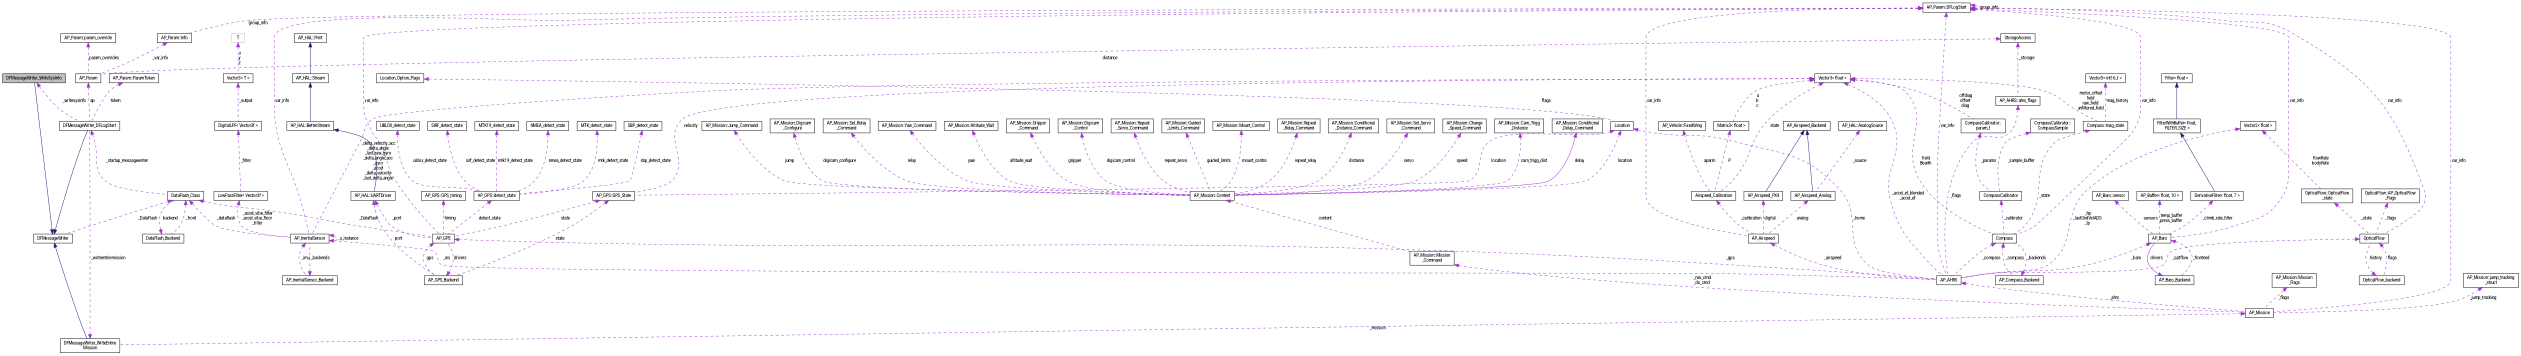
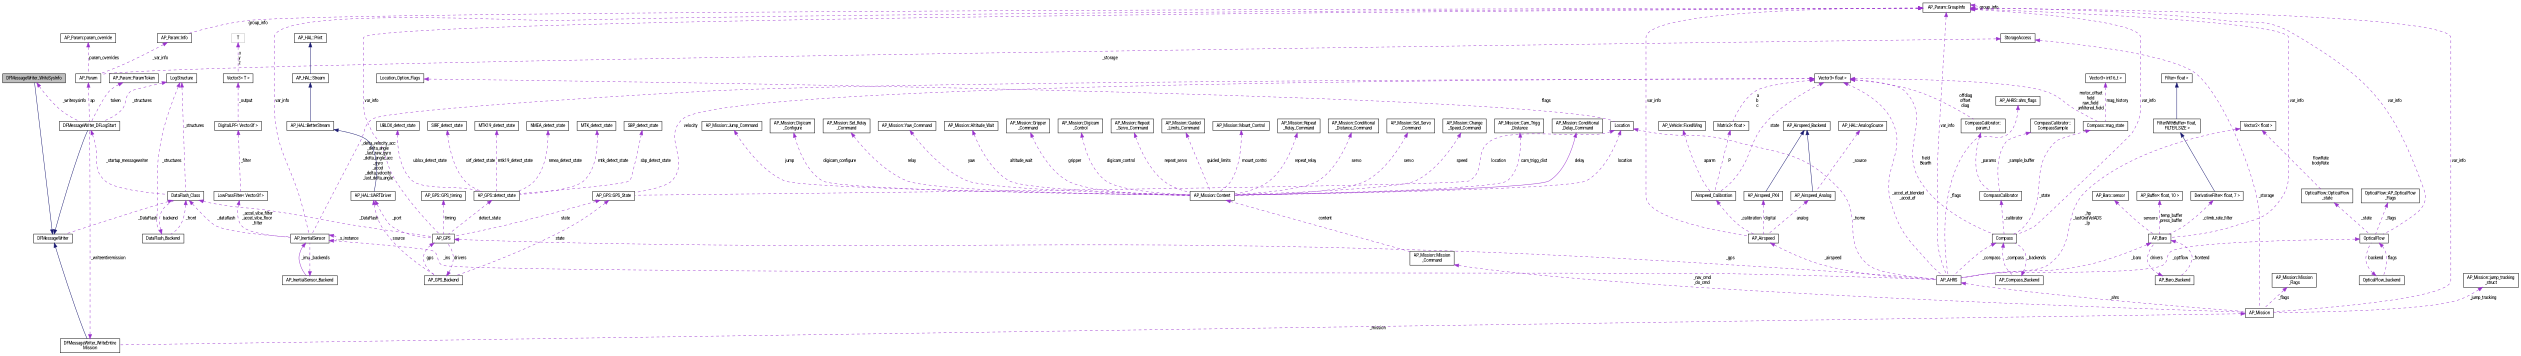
(1947, 8) -> (1947, 8)
(1110, 58) -> (1110, 58)
(2018, 72) -> (2223, 110)
none -> (182, 78)
(1356, 161) -> (1356, 161)
(398, 239) -> (398, 239)
(2375, 258) -> (2375, 258)
(2147, 260) -> (2147, 260)
(299, 262) -> (299, 262)
